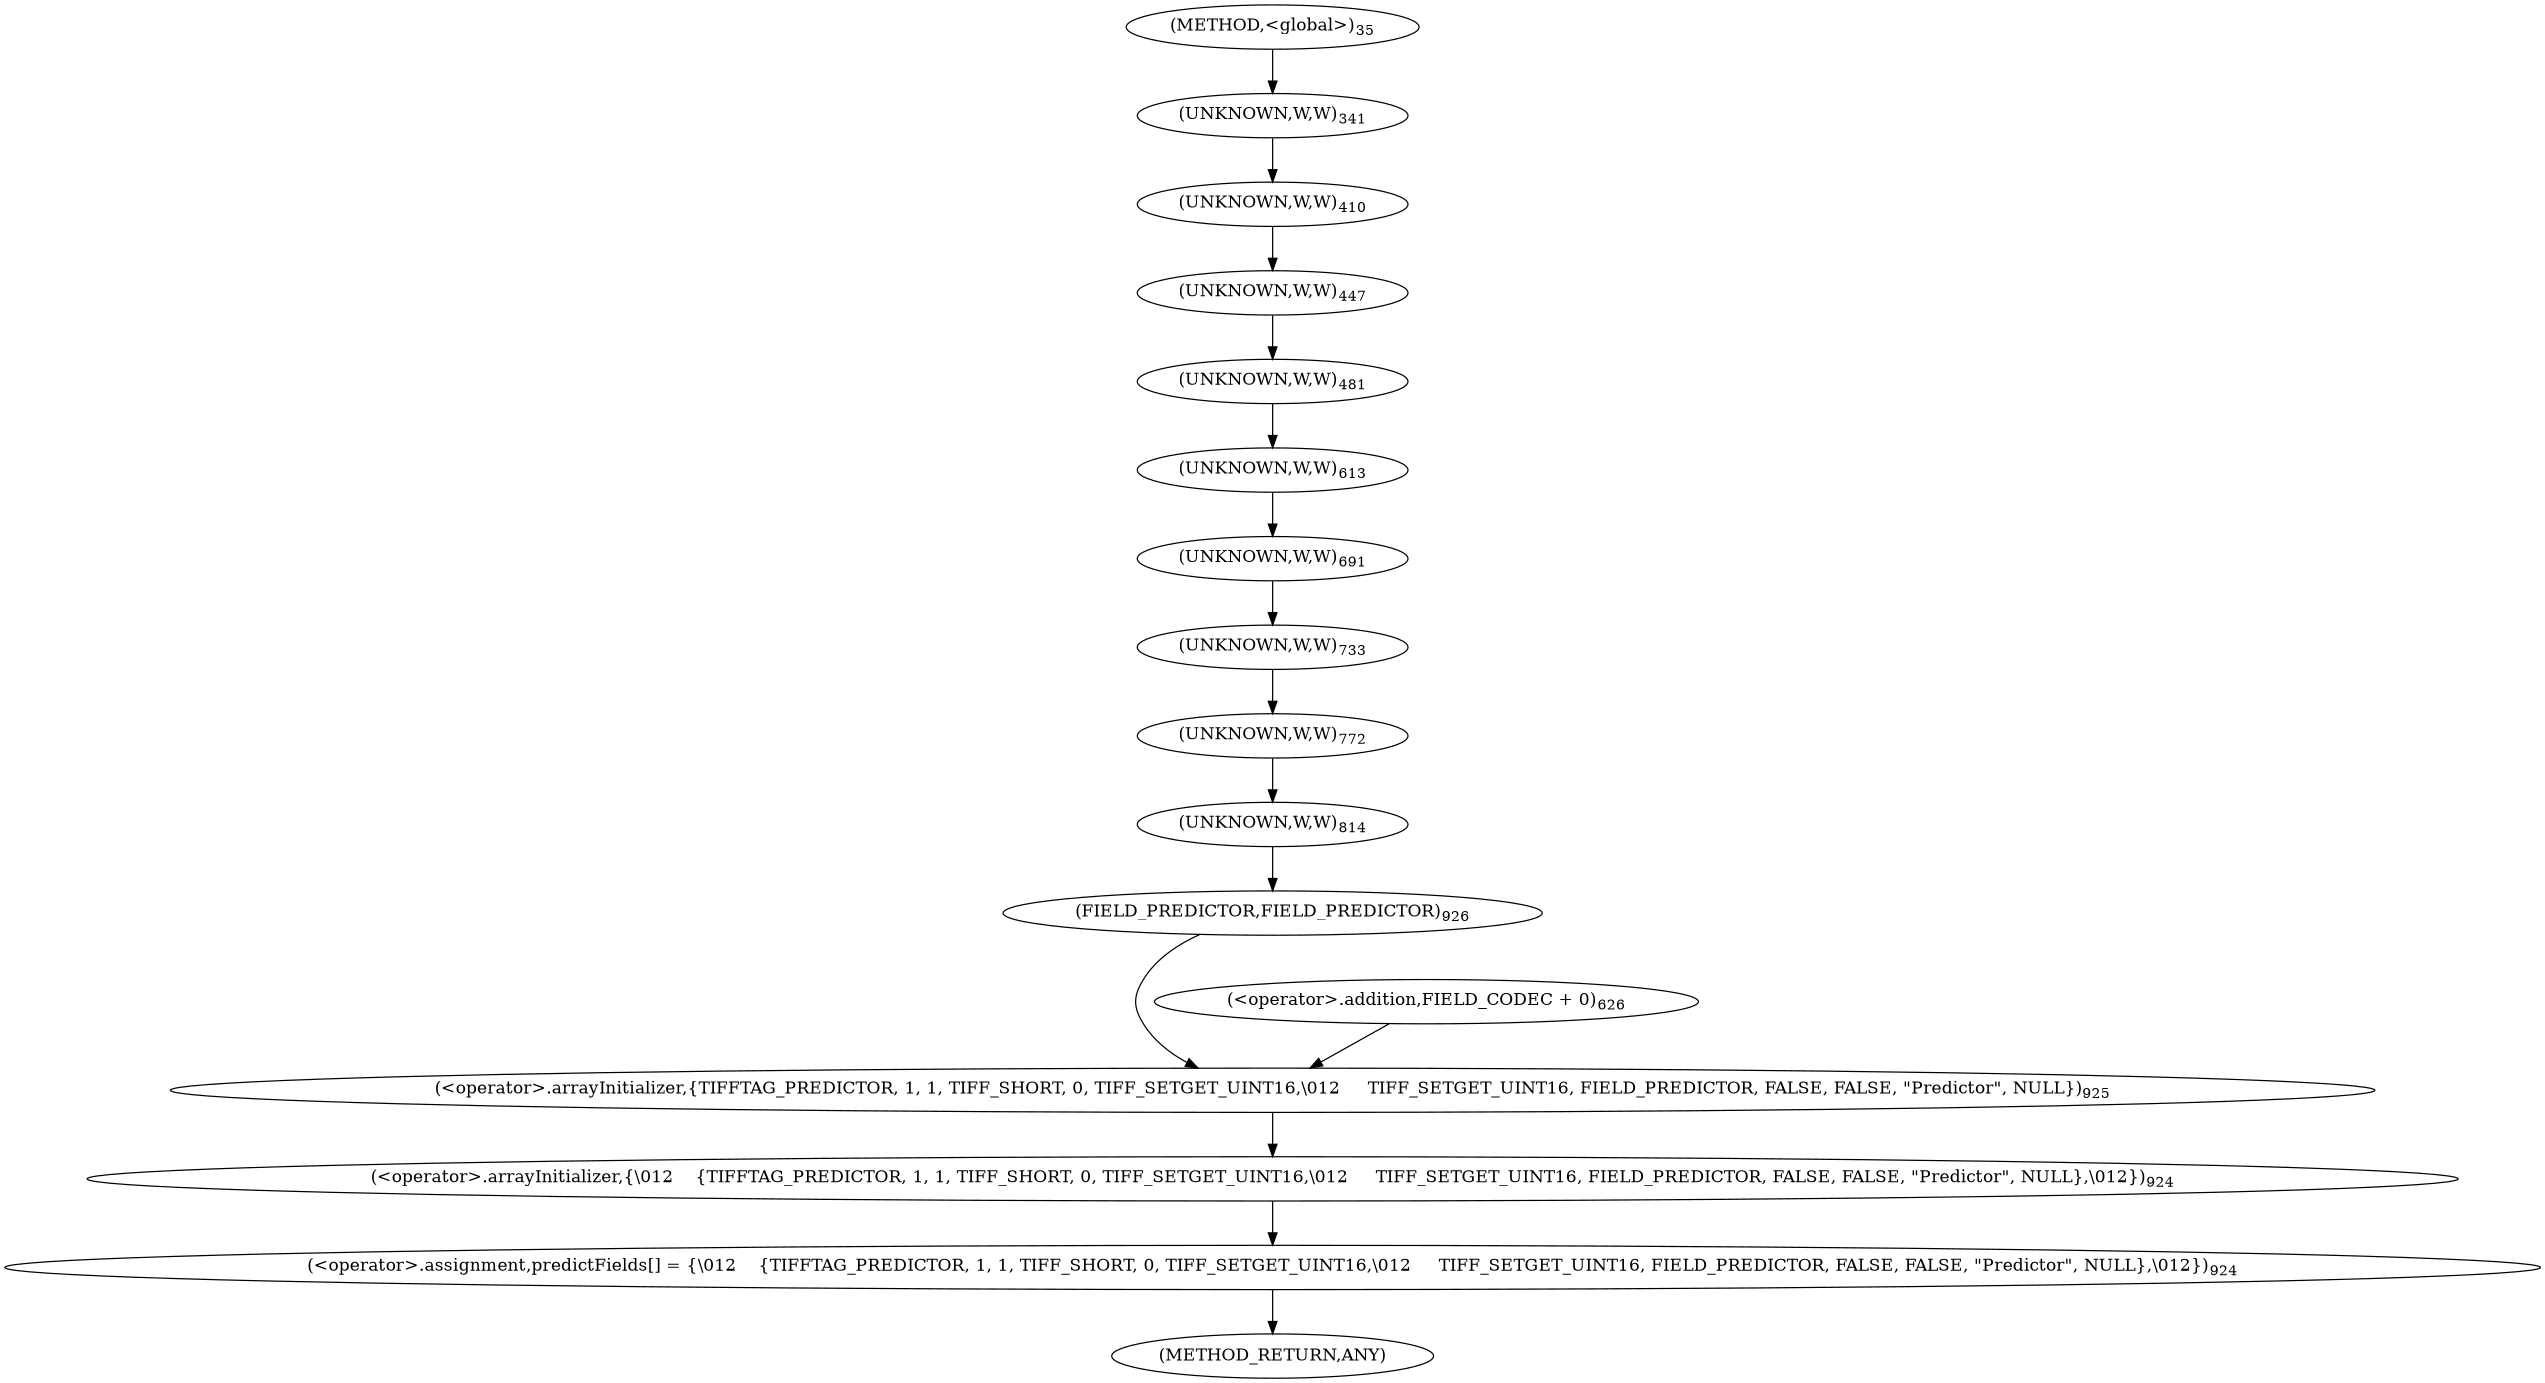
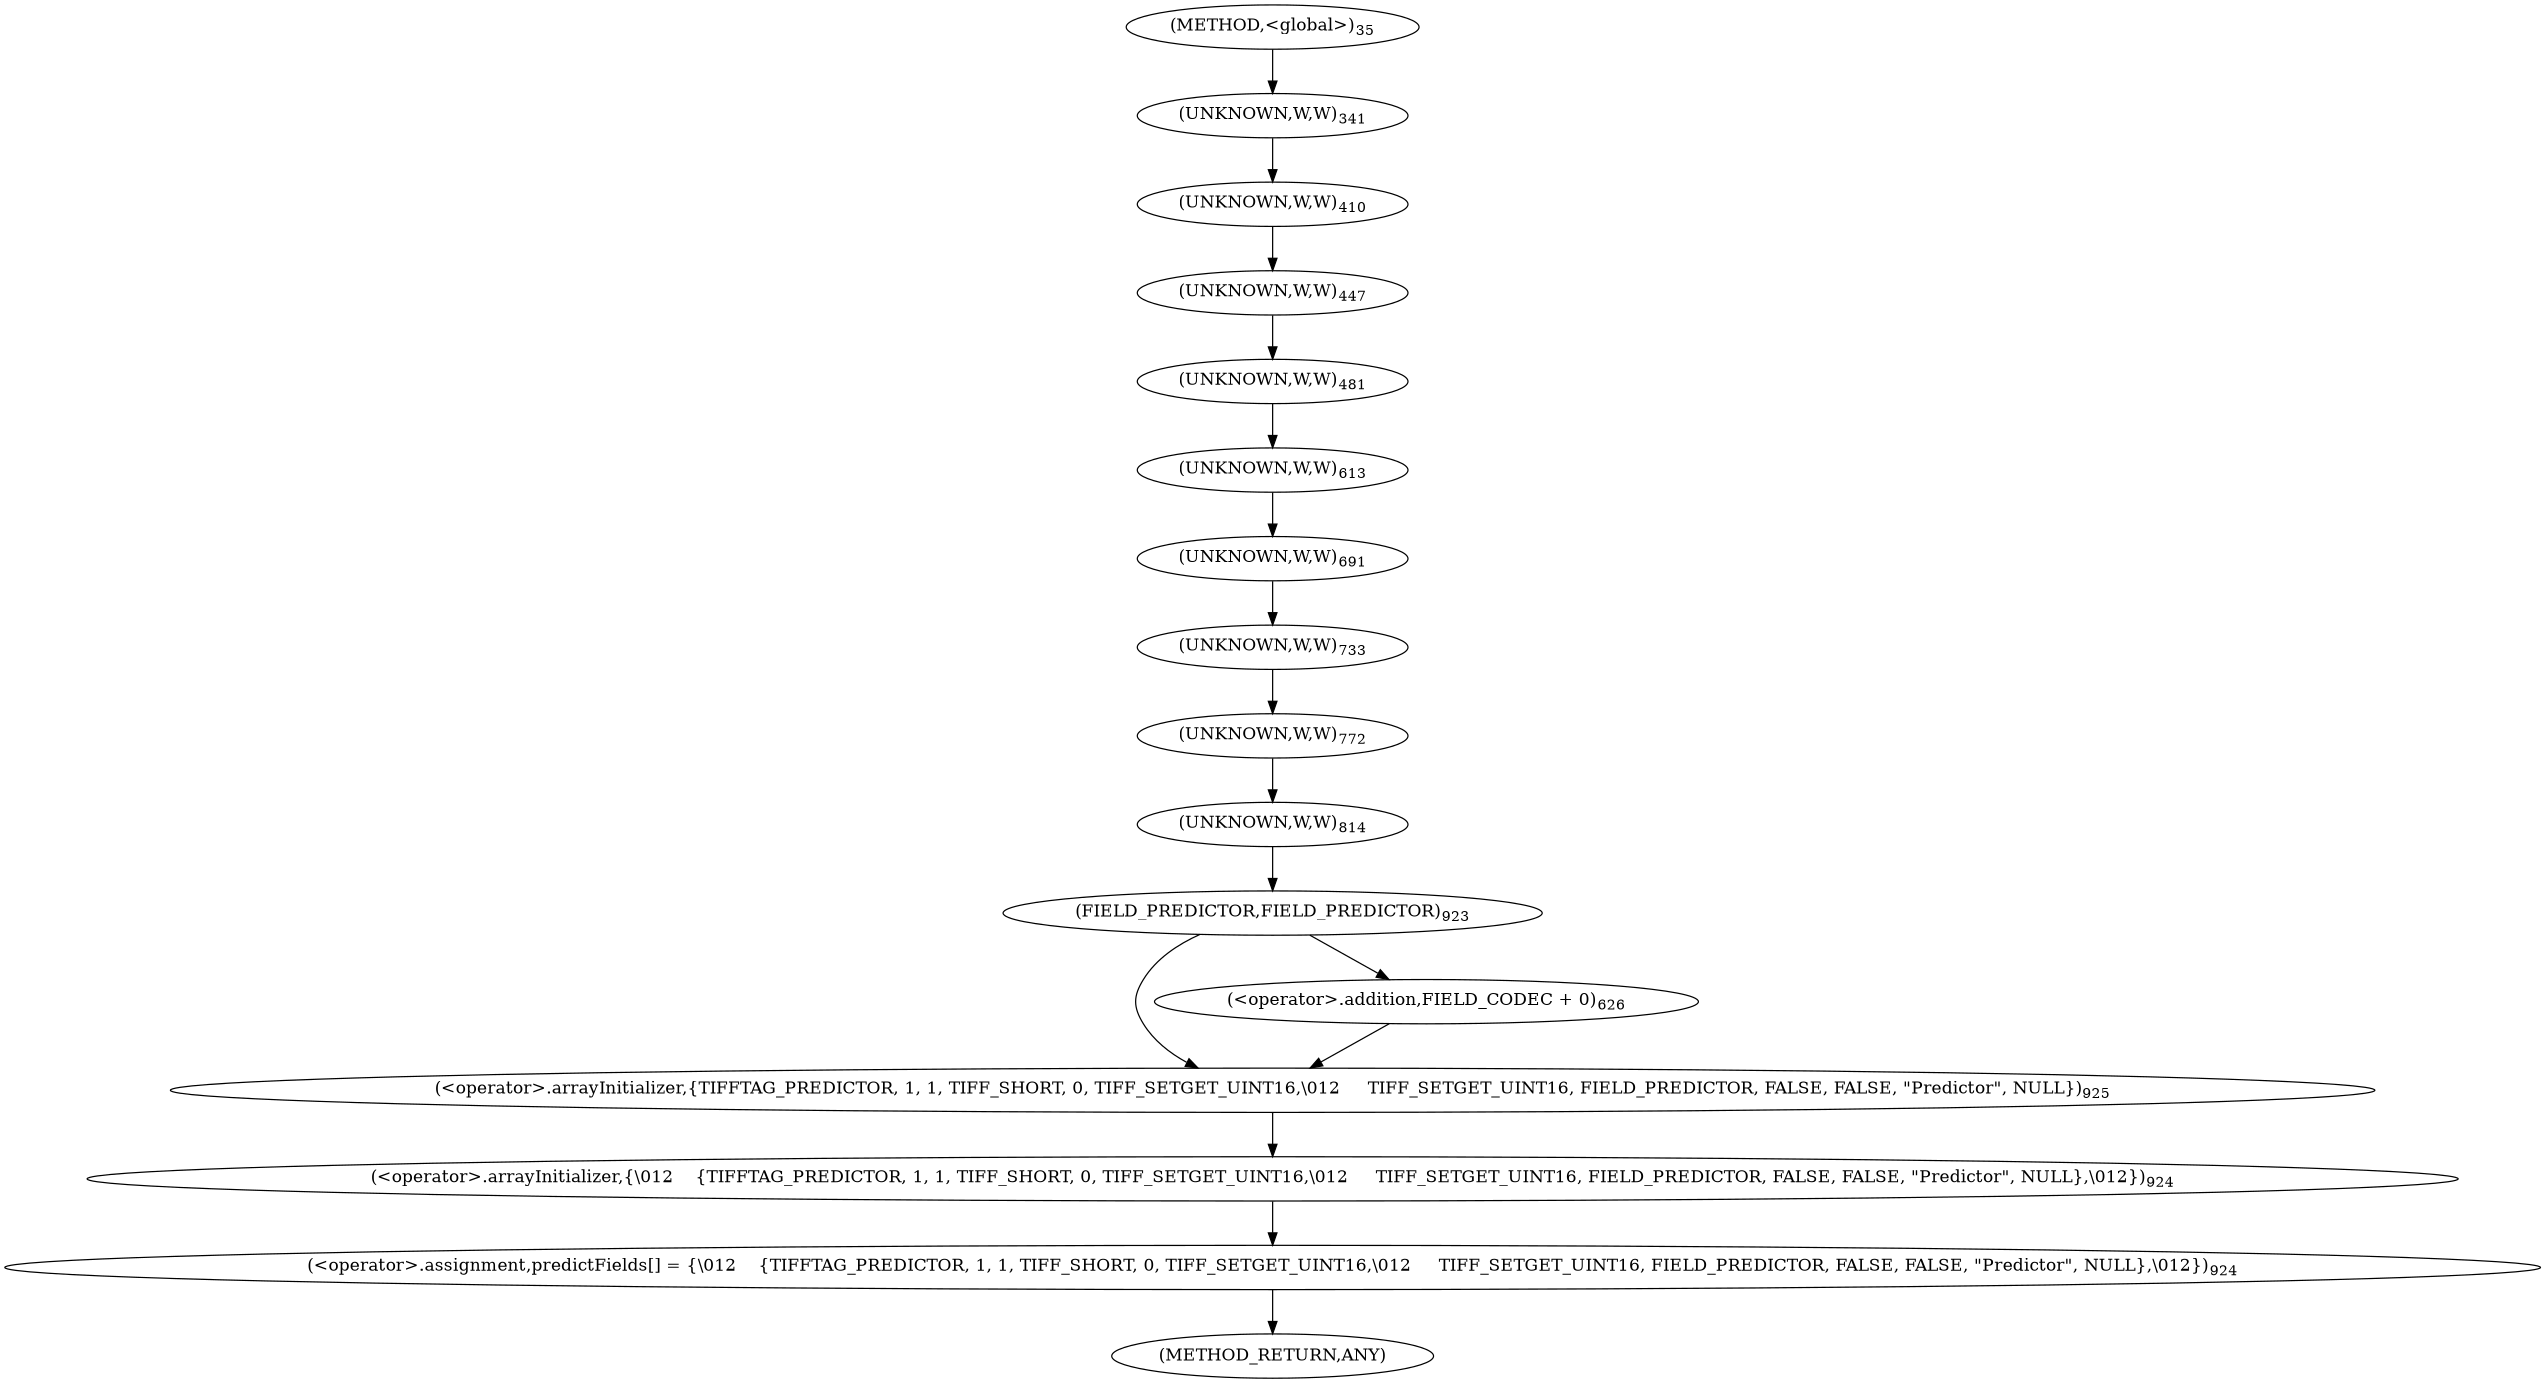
(1456, 911) -> (1456, 911)
none -> (1344, 954)
